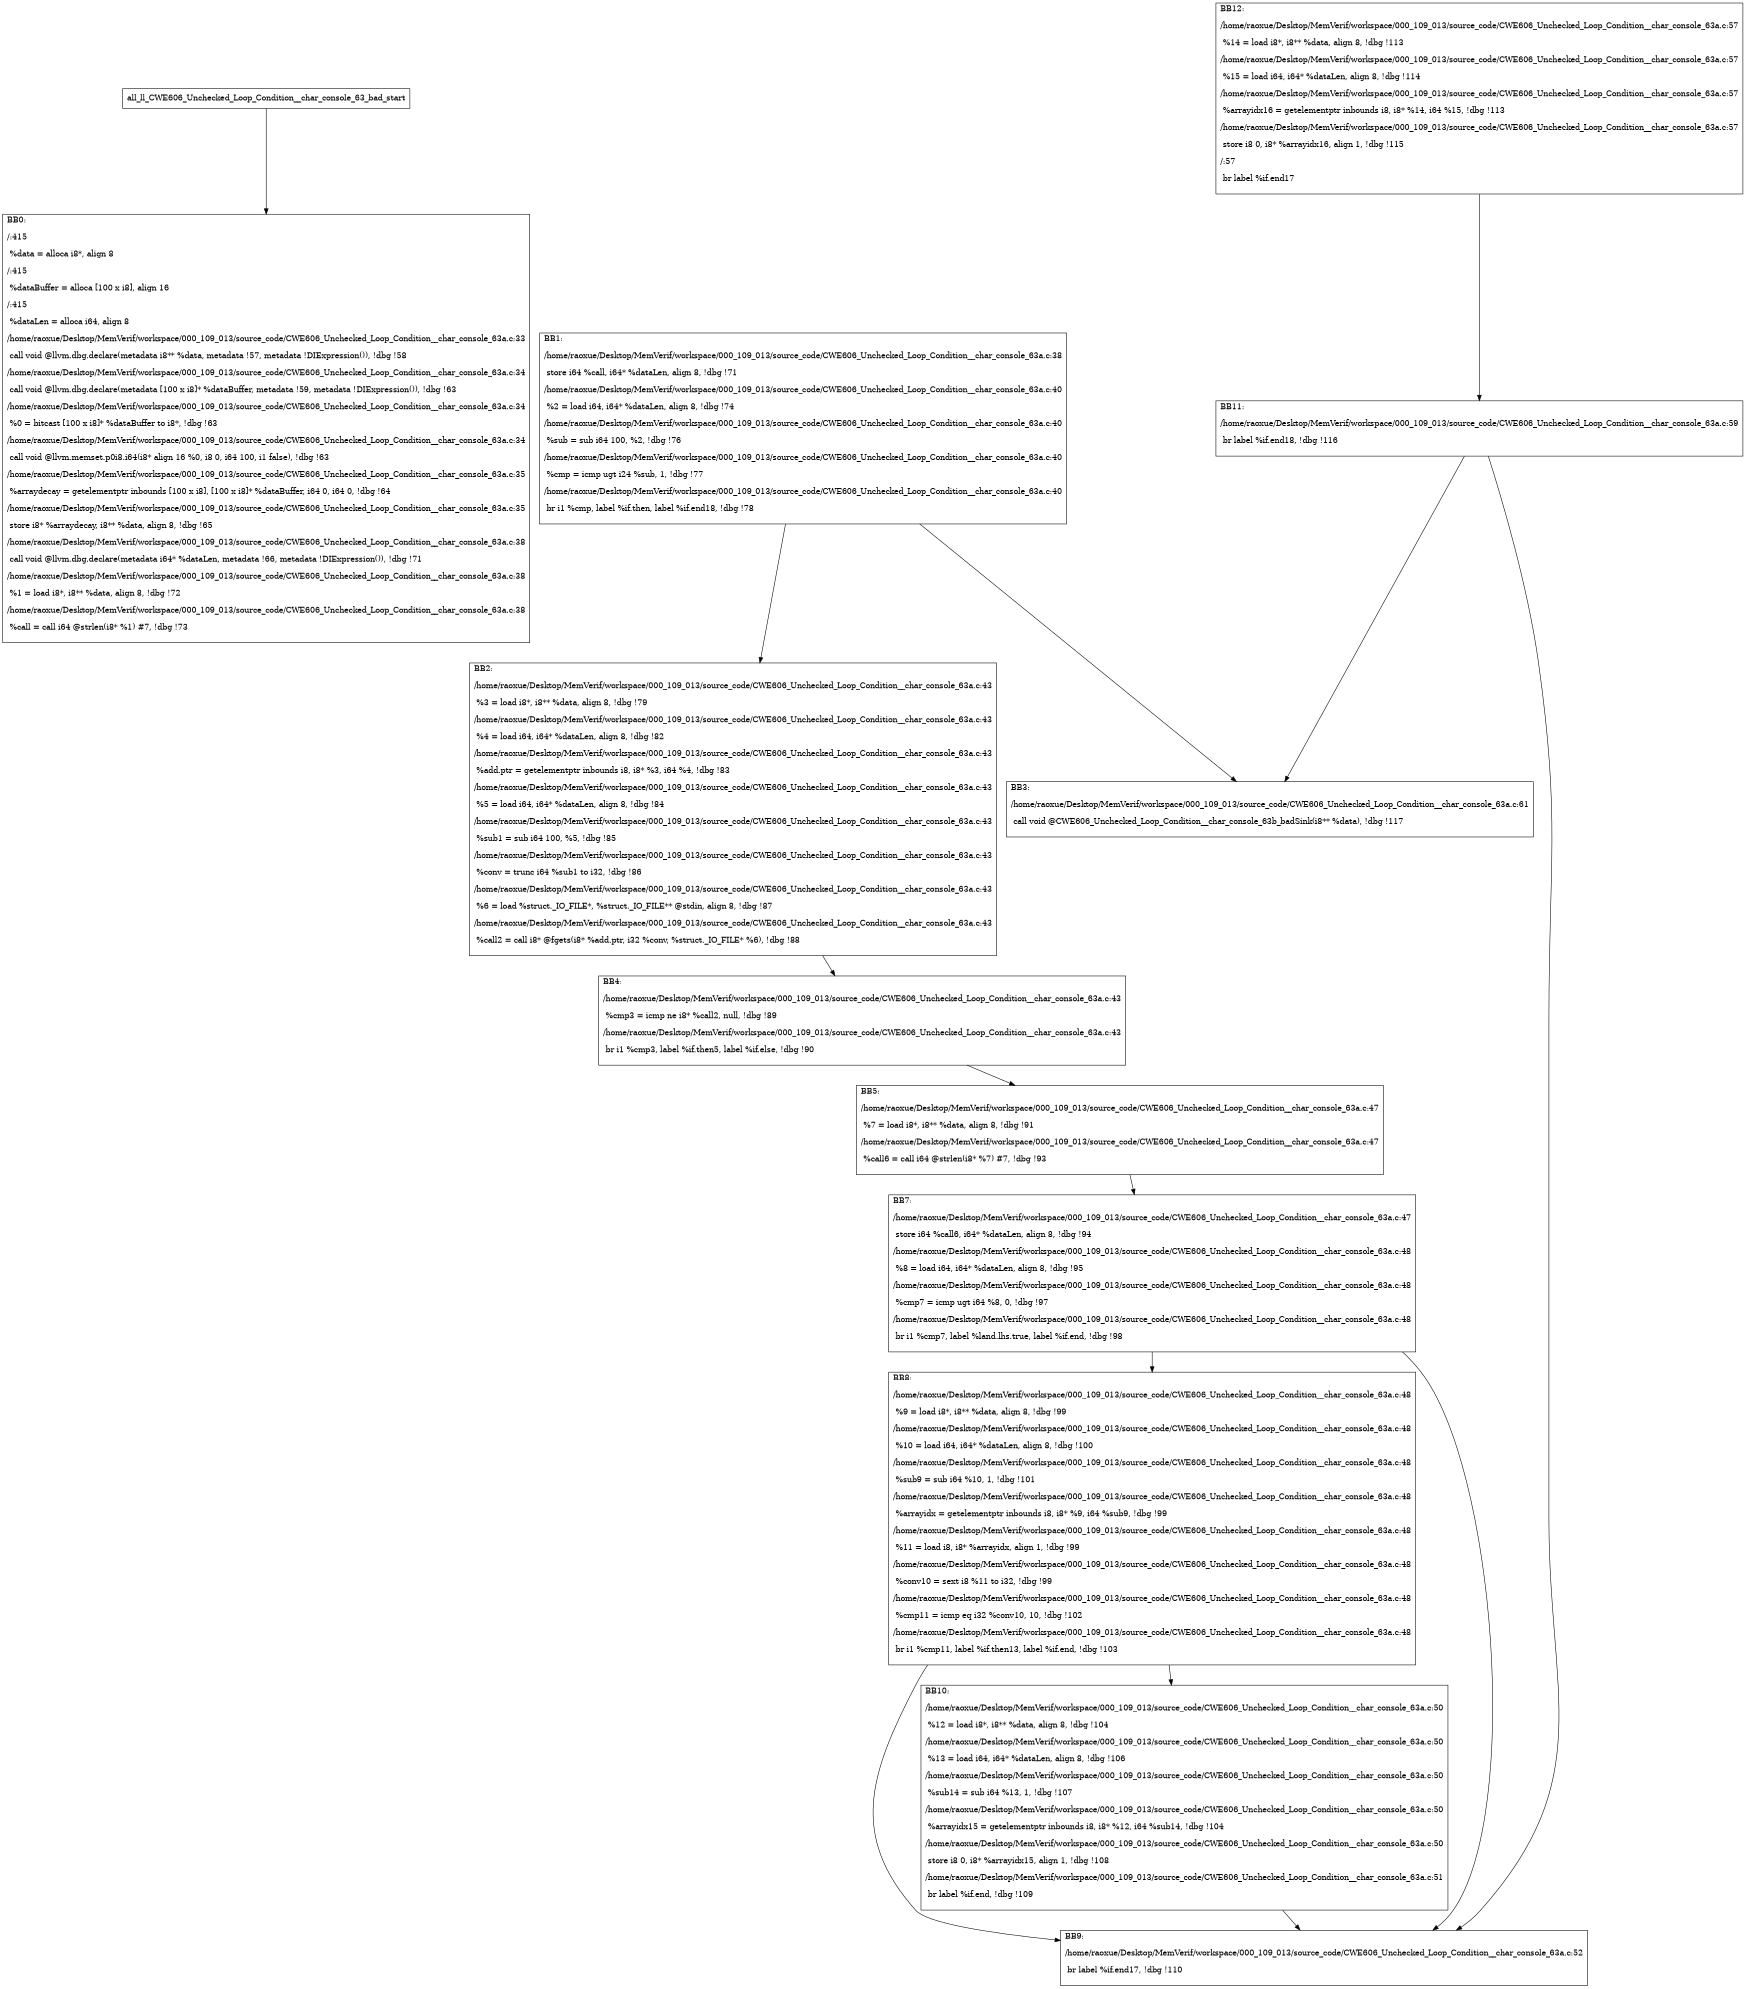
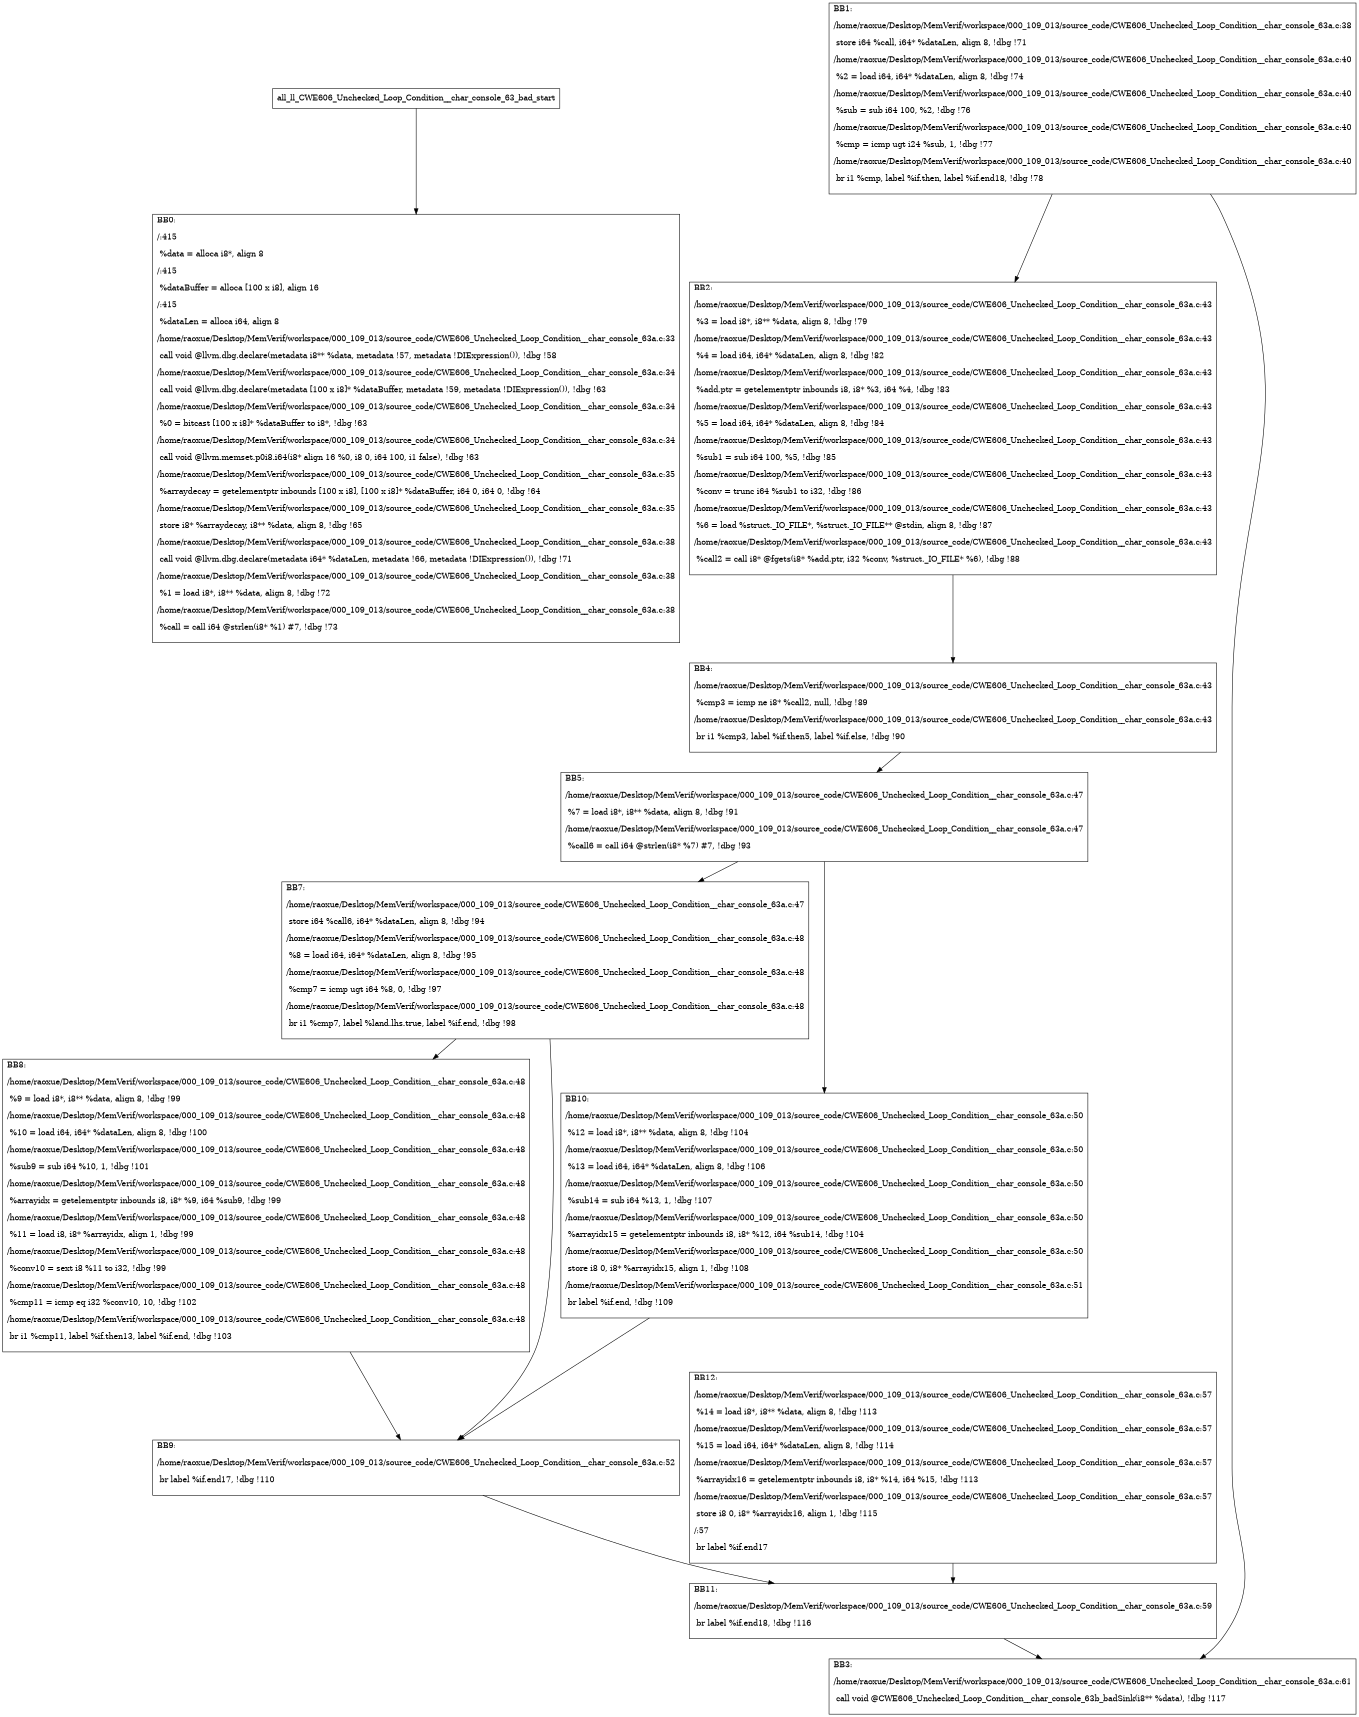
(1549, 1203) -> (624, 1546)
(1170, 1672) -> (824, 974)
